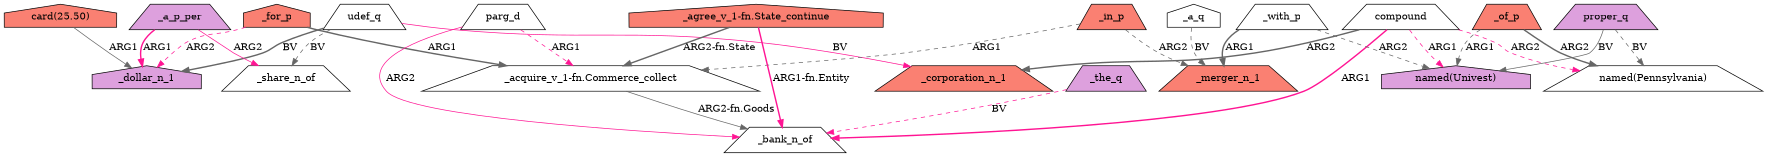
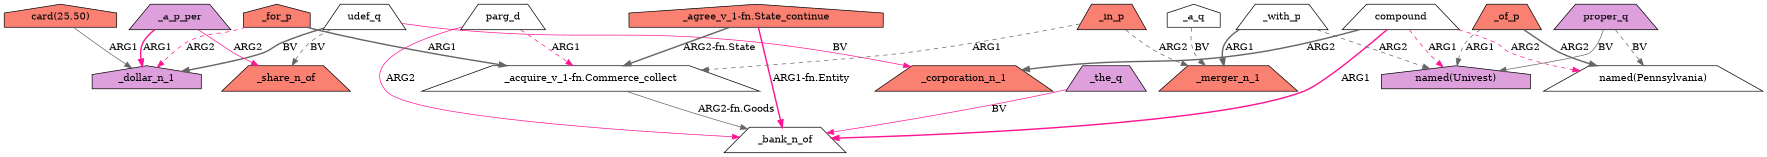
(286, 78) -> (286, 78)
(951, 112) -> (951, 112)
